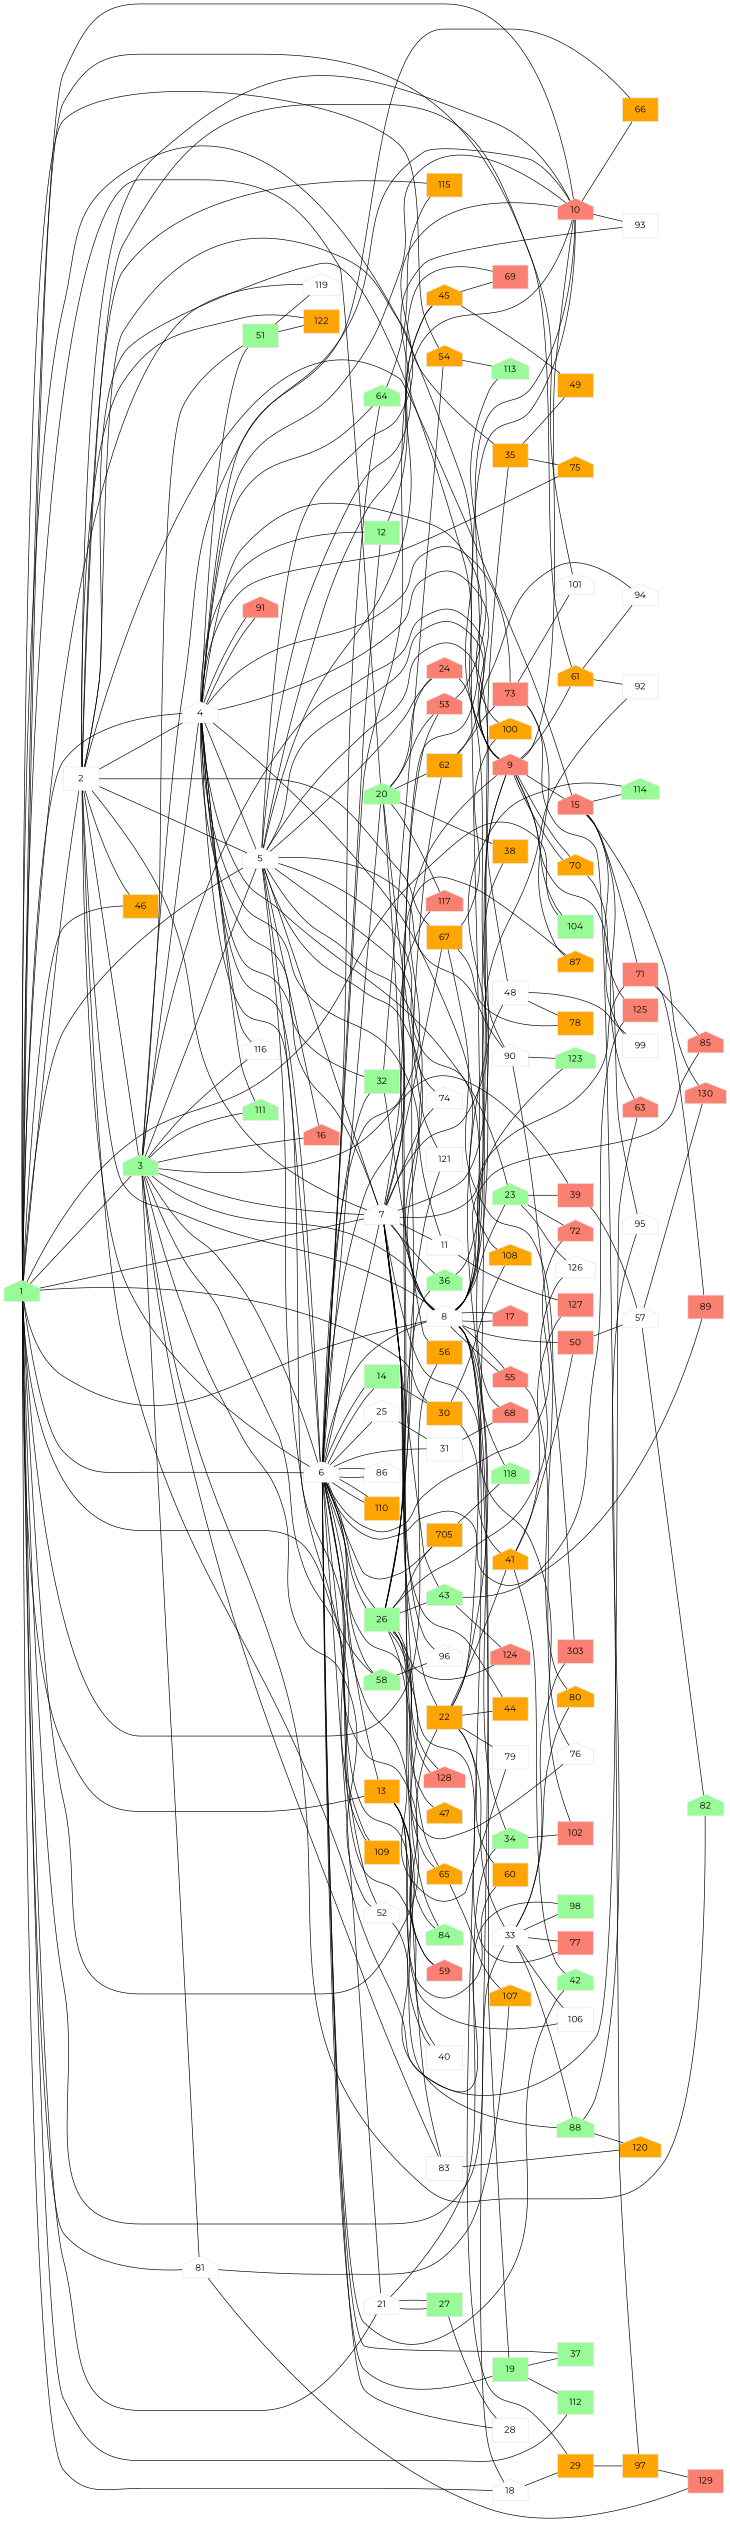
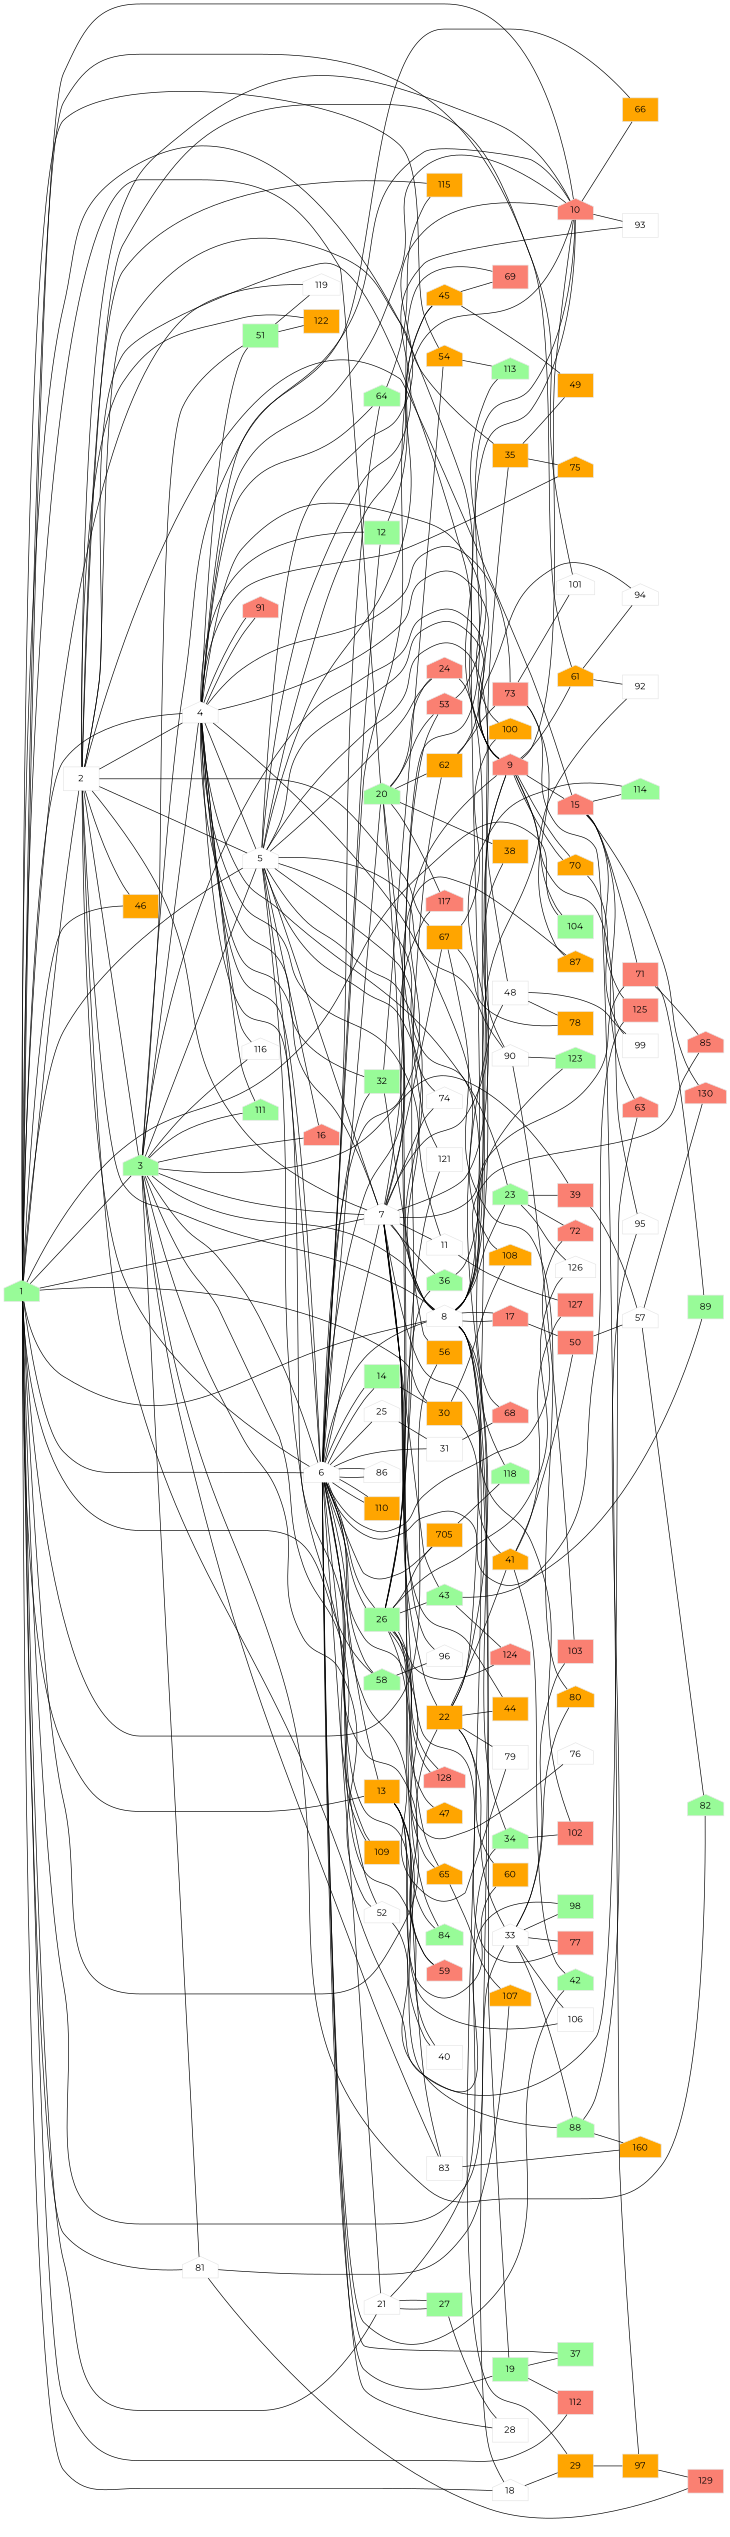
(706, 1307) -> (706, 1307)
(509, 1339) -> (539, 1328)
(510, 1378) -> none
(576, 1651) -> (576, 1651)
(640, 2148) -> (640, 2148)
(576, 2403) -> (576, 2403)
